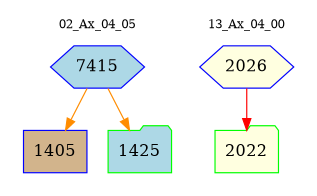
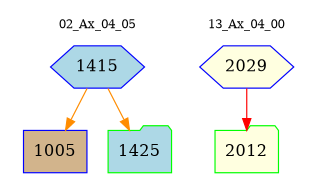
(98, 67) -> (98, 67)
(247, 67) -> (247, 67)
(55, 152) -> (55, 152)
(247, 152) -> (247, 152)
